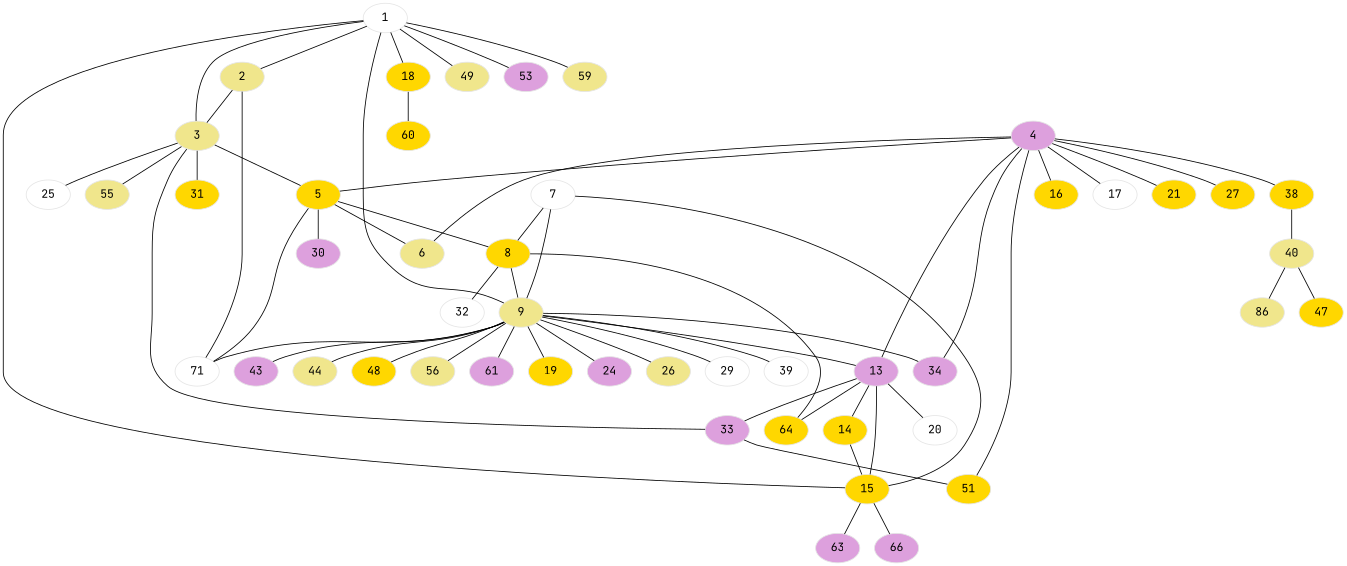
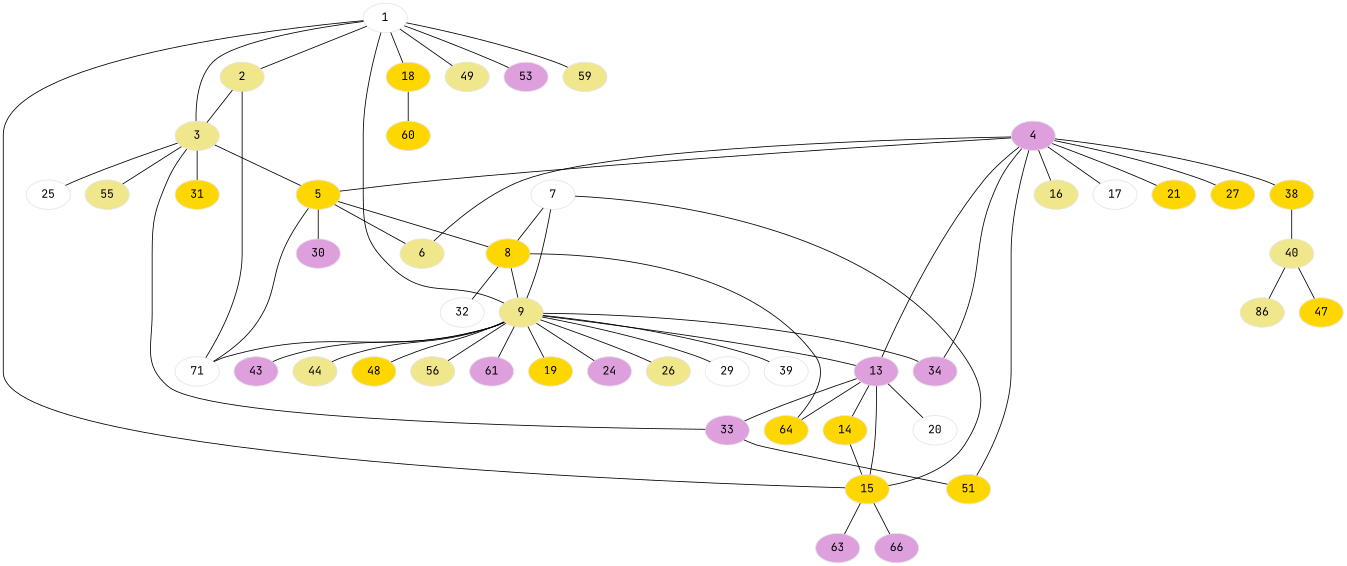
(1056, 195) -> (1056, 195)
